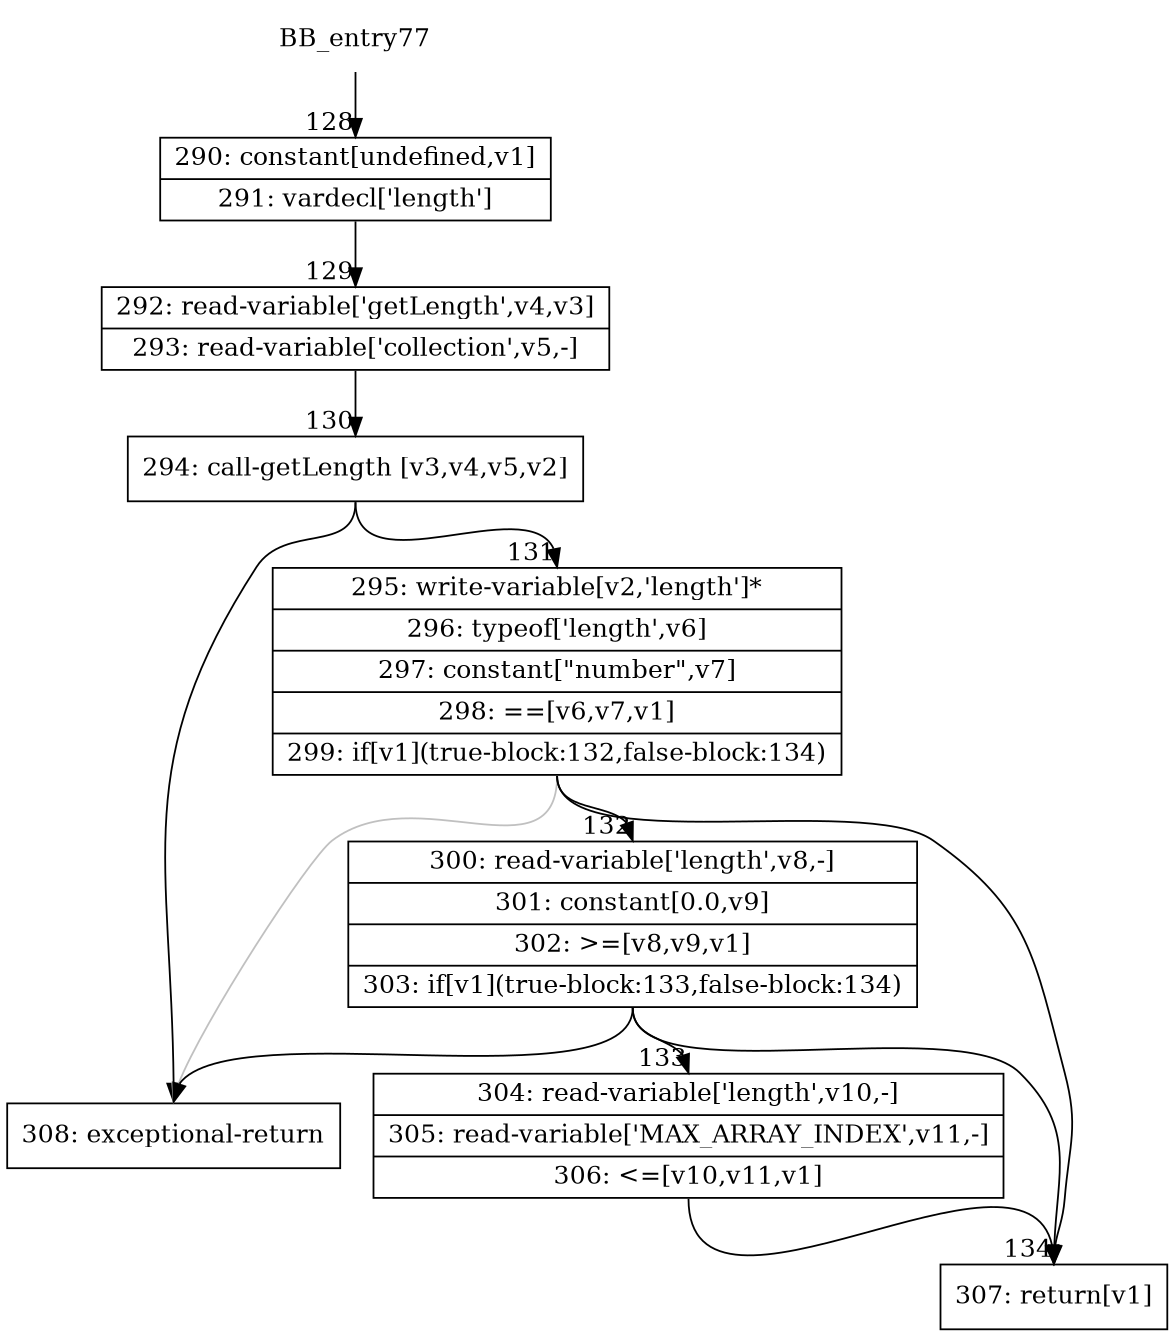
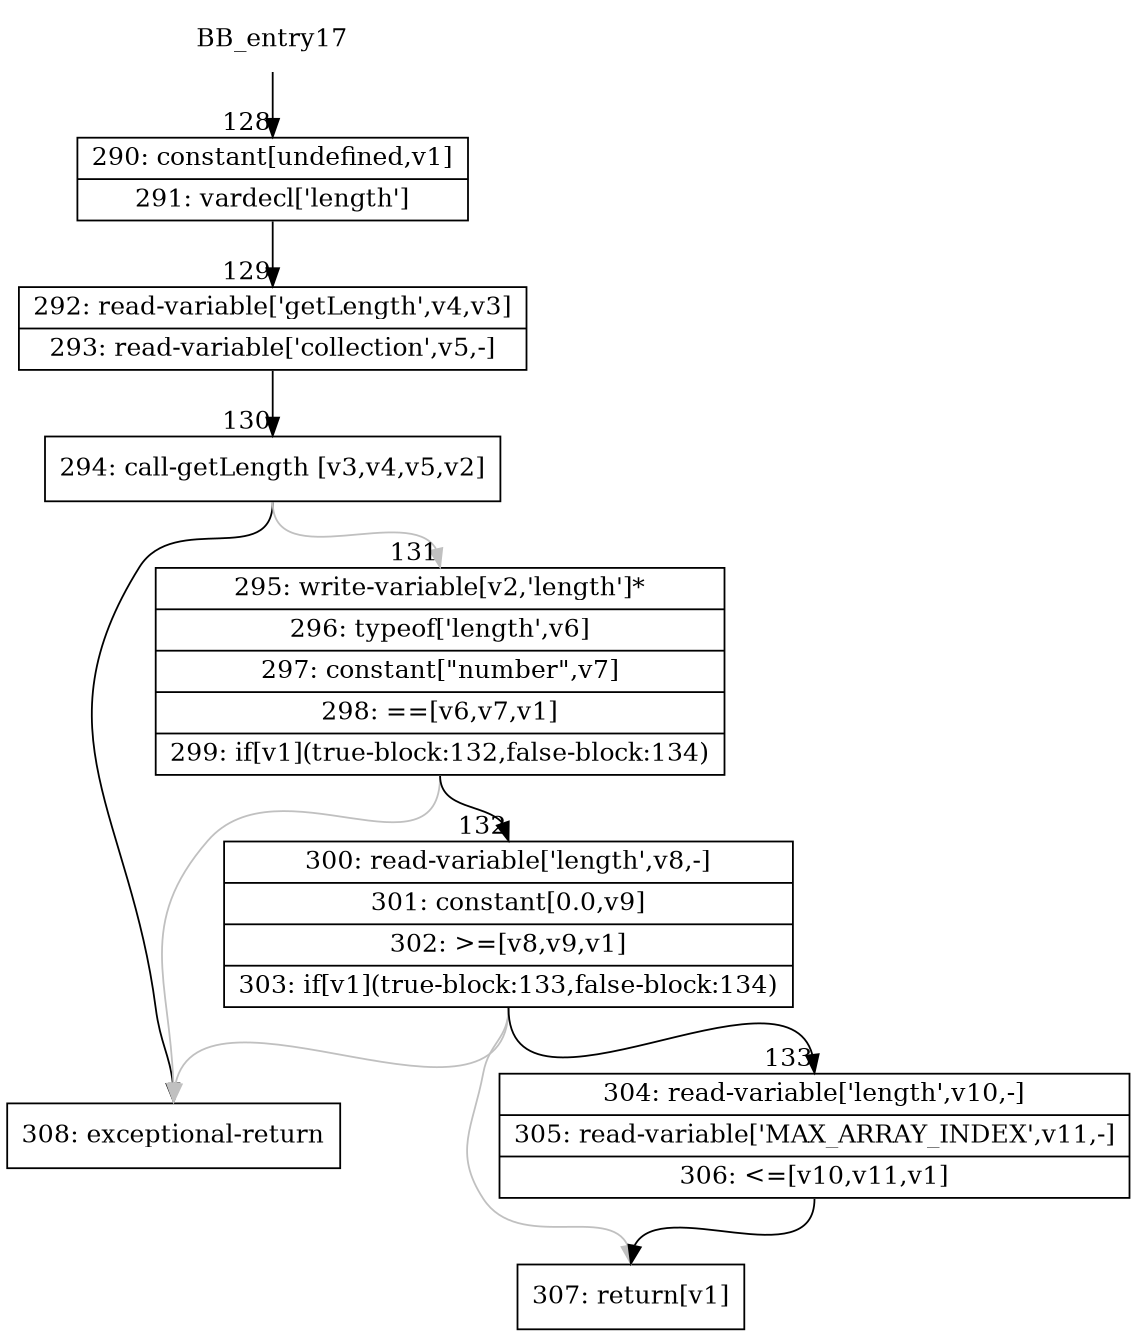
(355, 40) -> (273, 40)
(447, 536) -> (347, 535)
(954, 857) -> none
(912, 1049) -> (473, 1180)
(412, 1055) -> (350, 1056)
